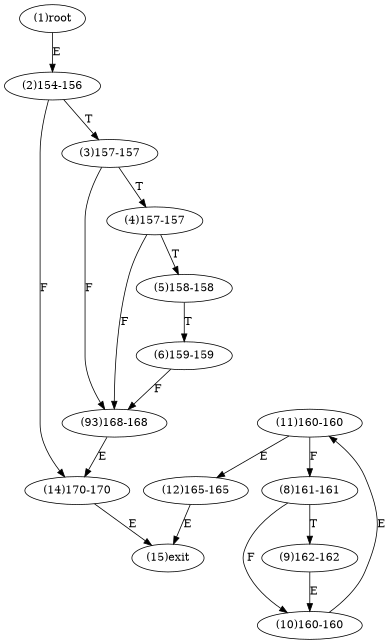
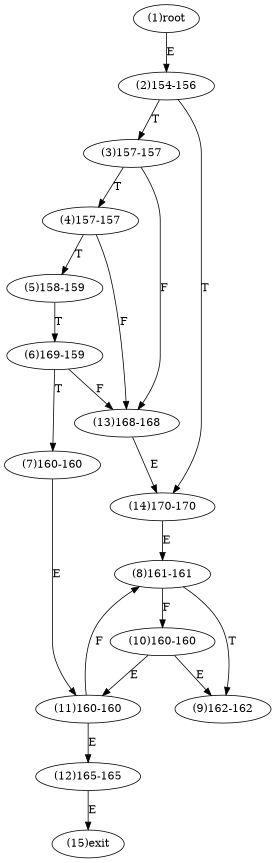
(44, 288) -> (205, 288)
(184, 288) -> (55, 288)
(184, 356) -> (55, 356)
(114, 423) -> (127, 423)
none -> (53, 465)
(120, 522) -> (163, 537)
(310, 588) -> (190, 673)
